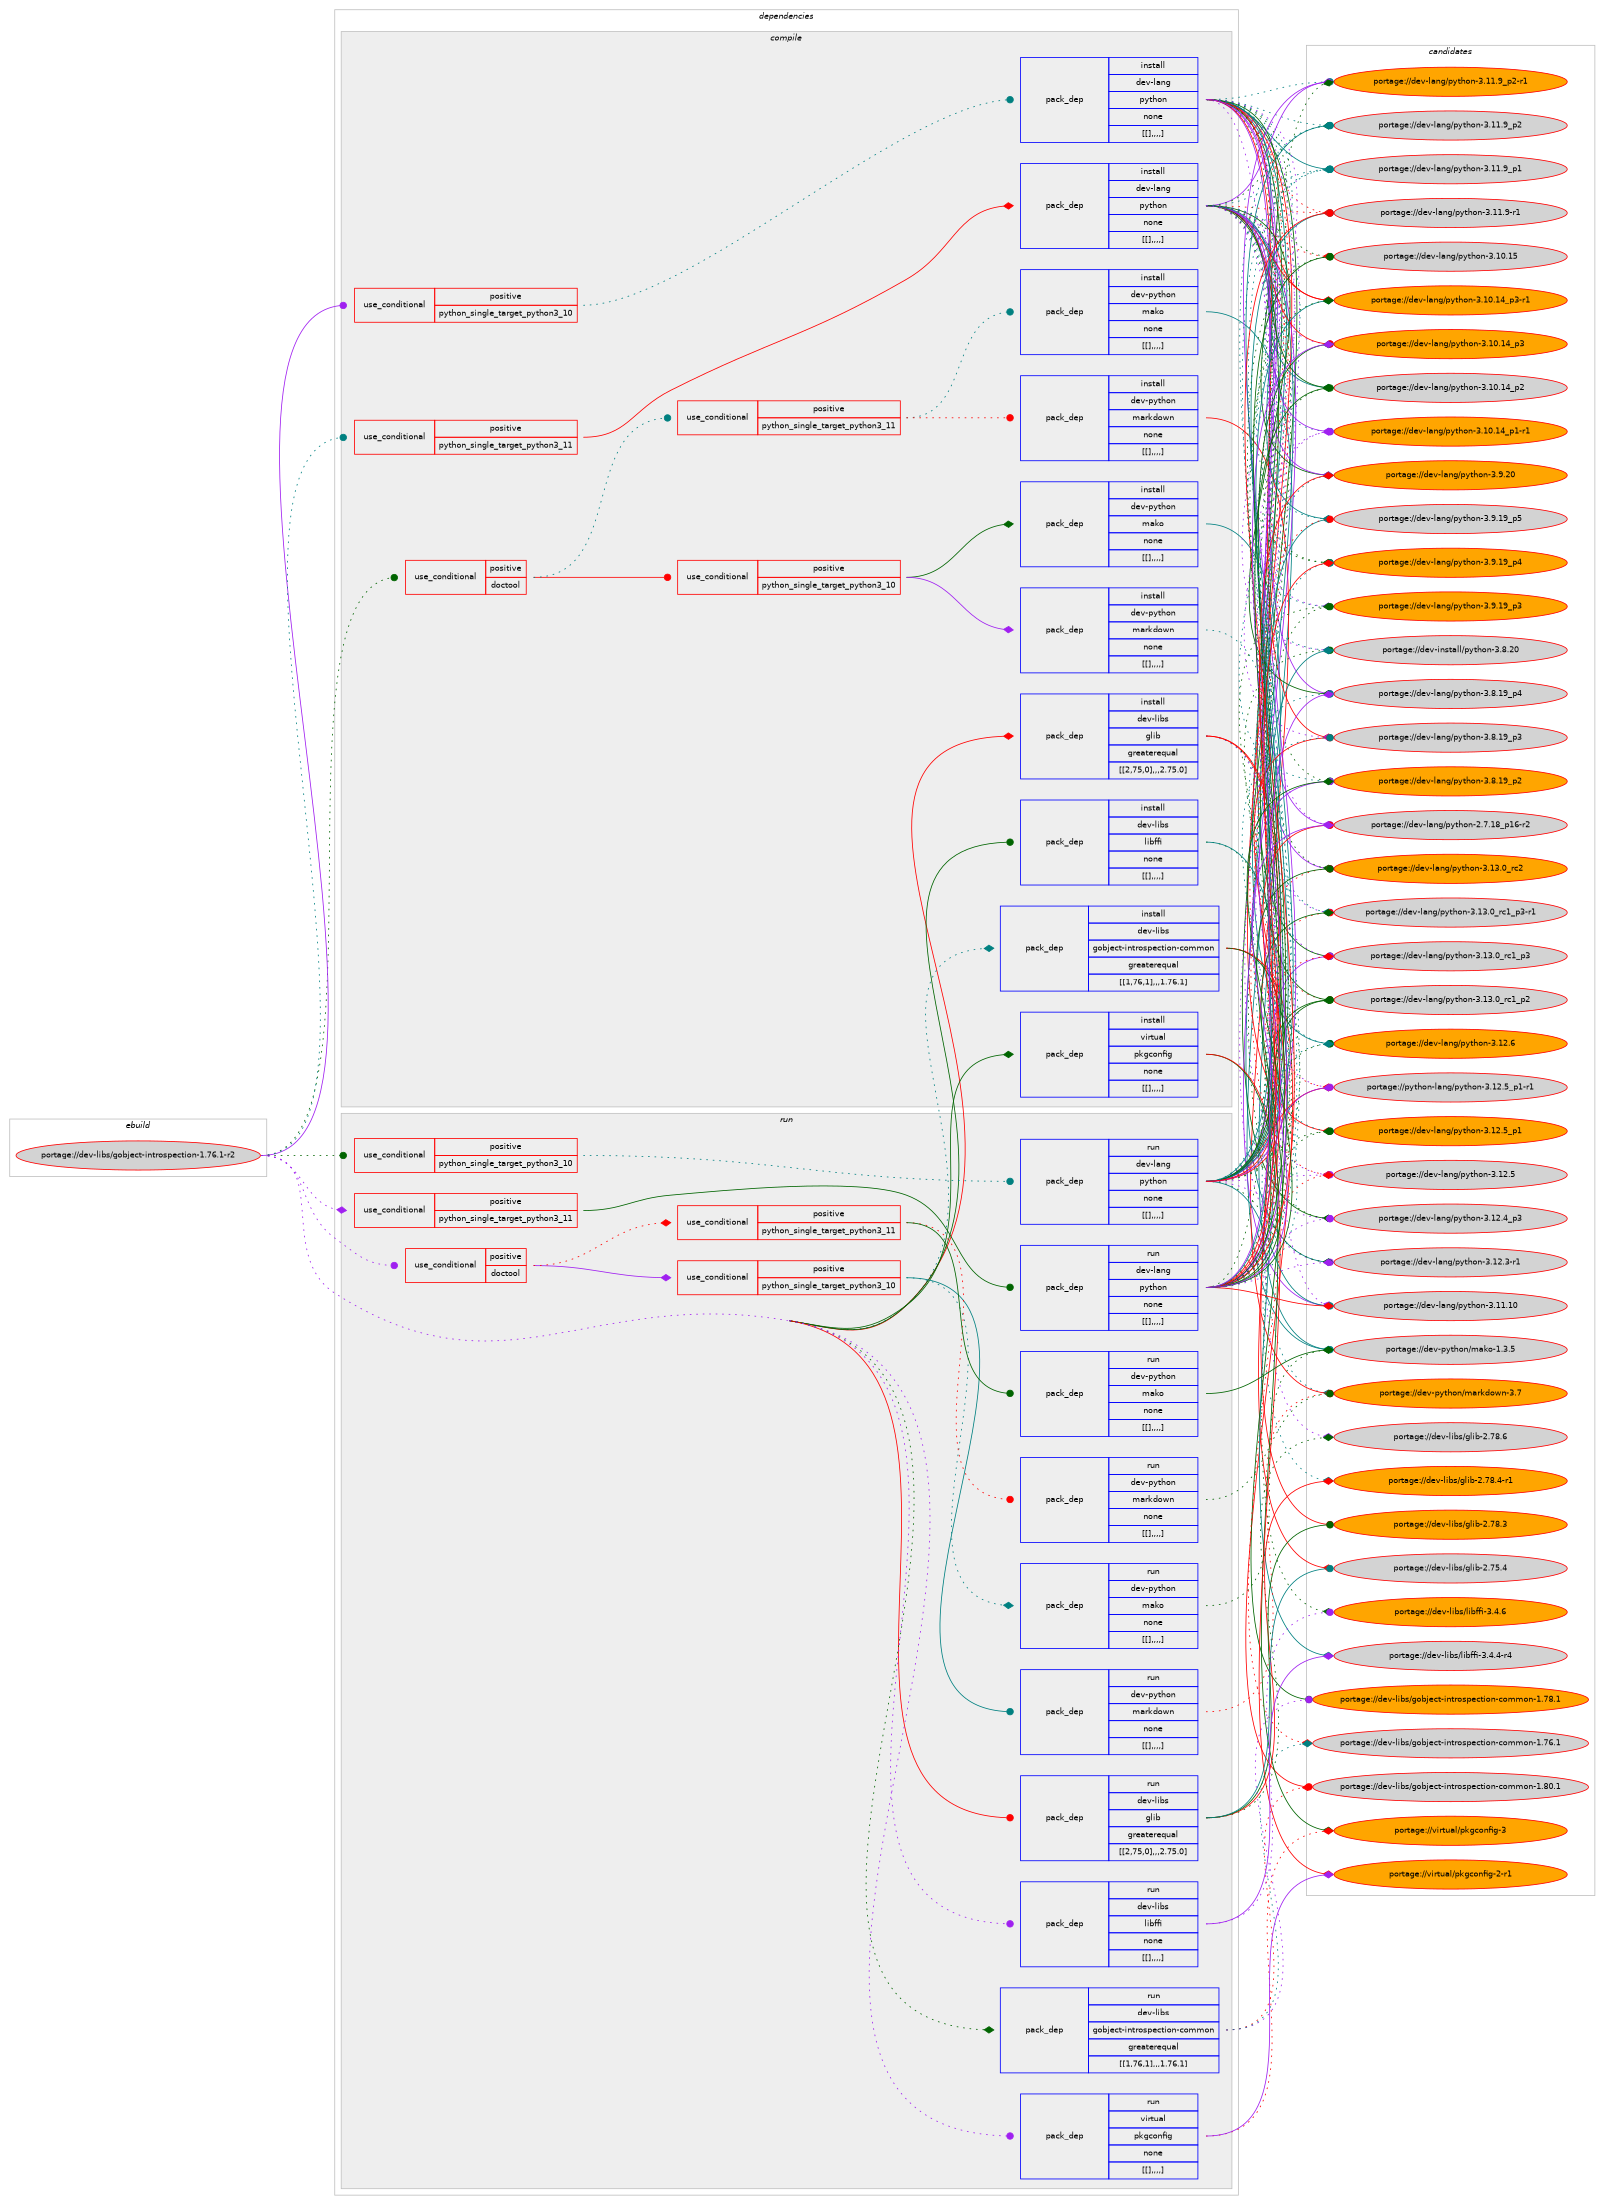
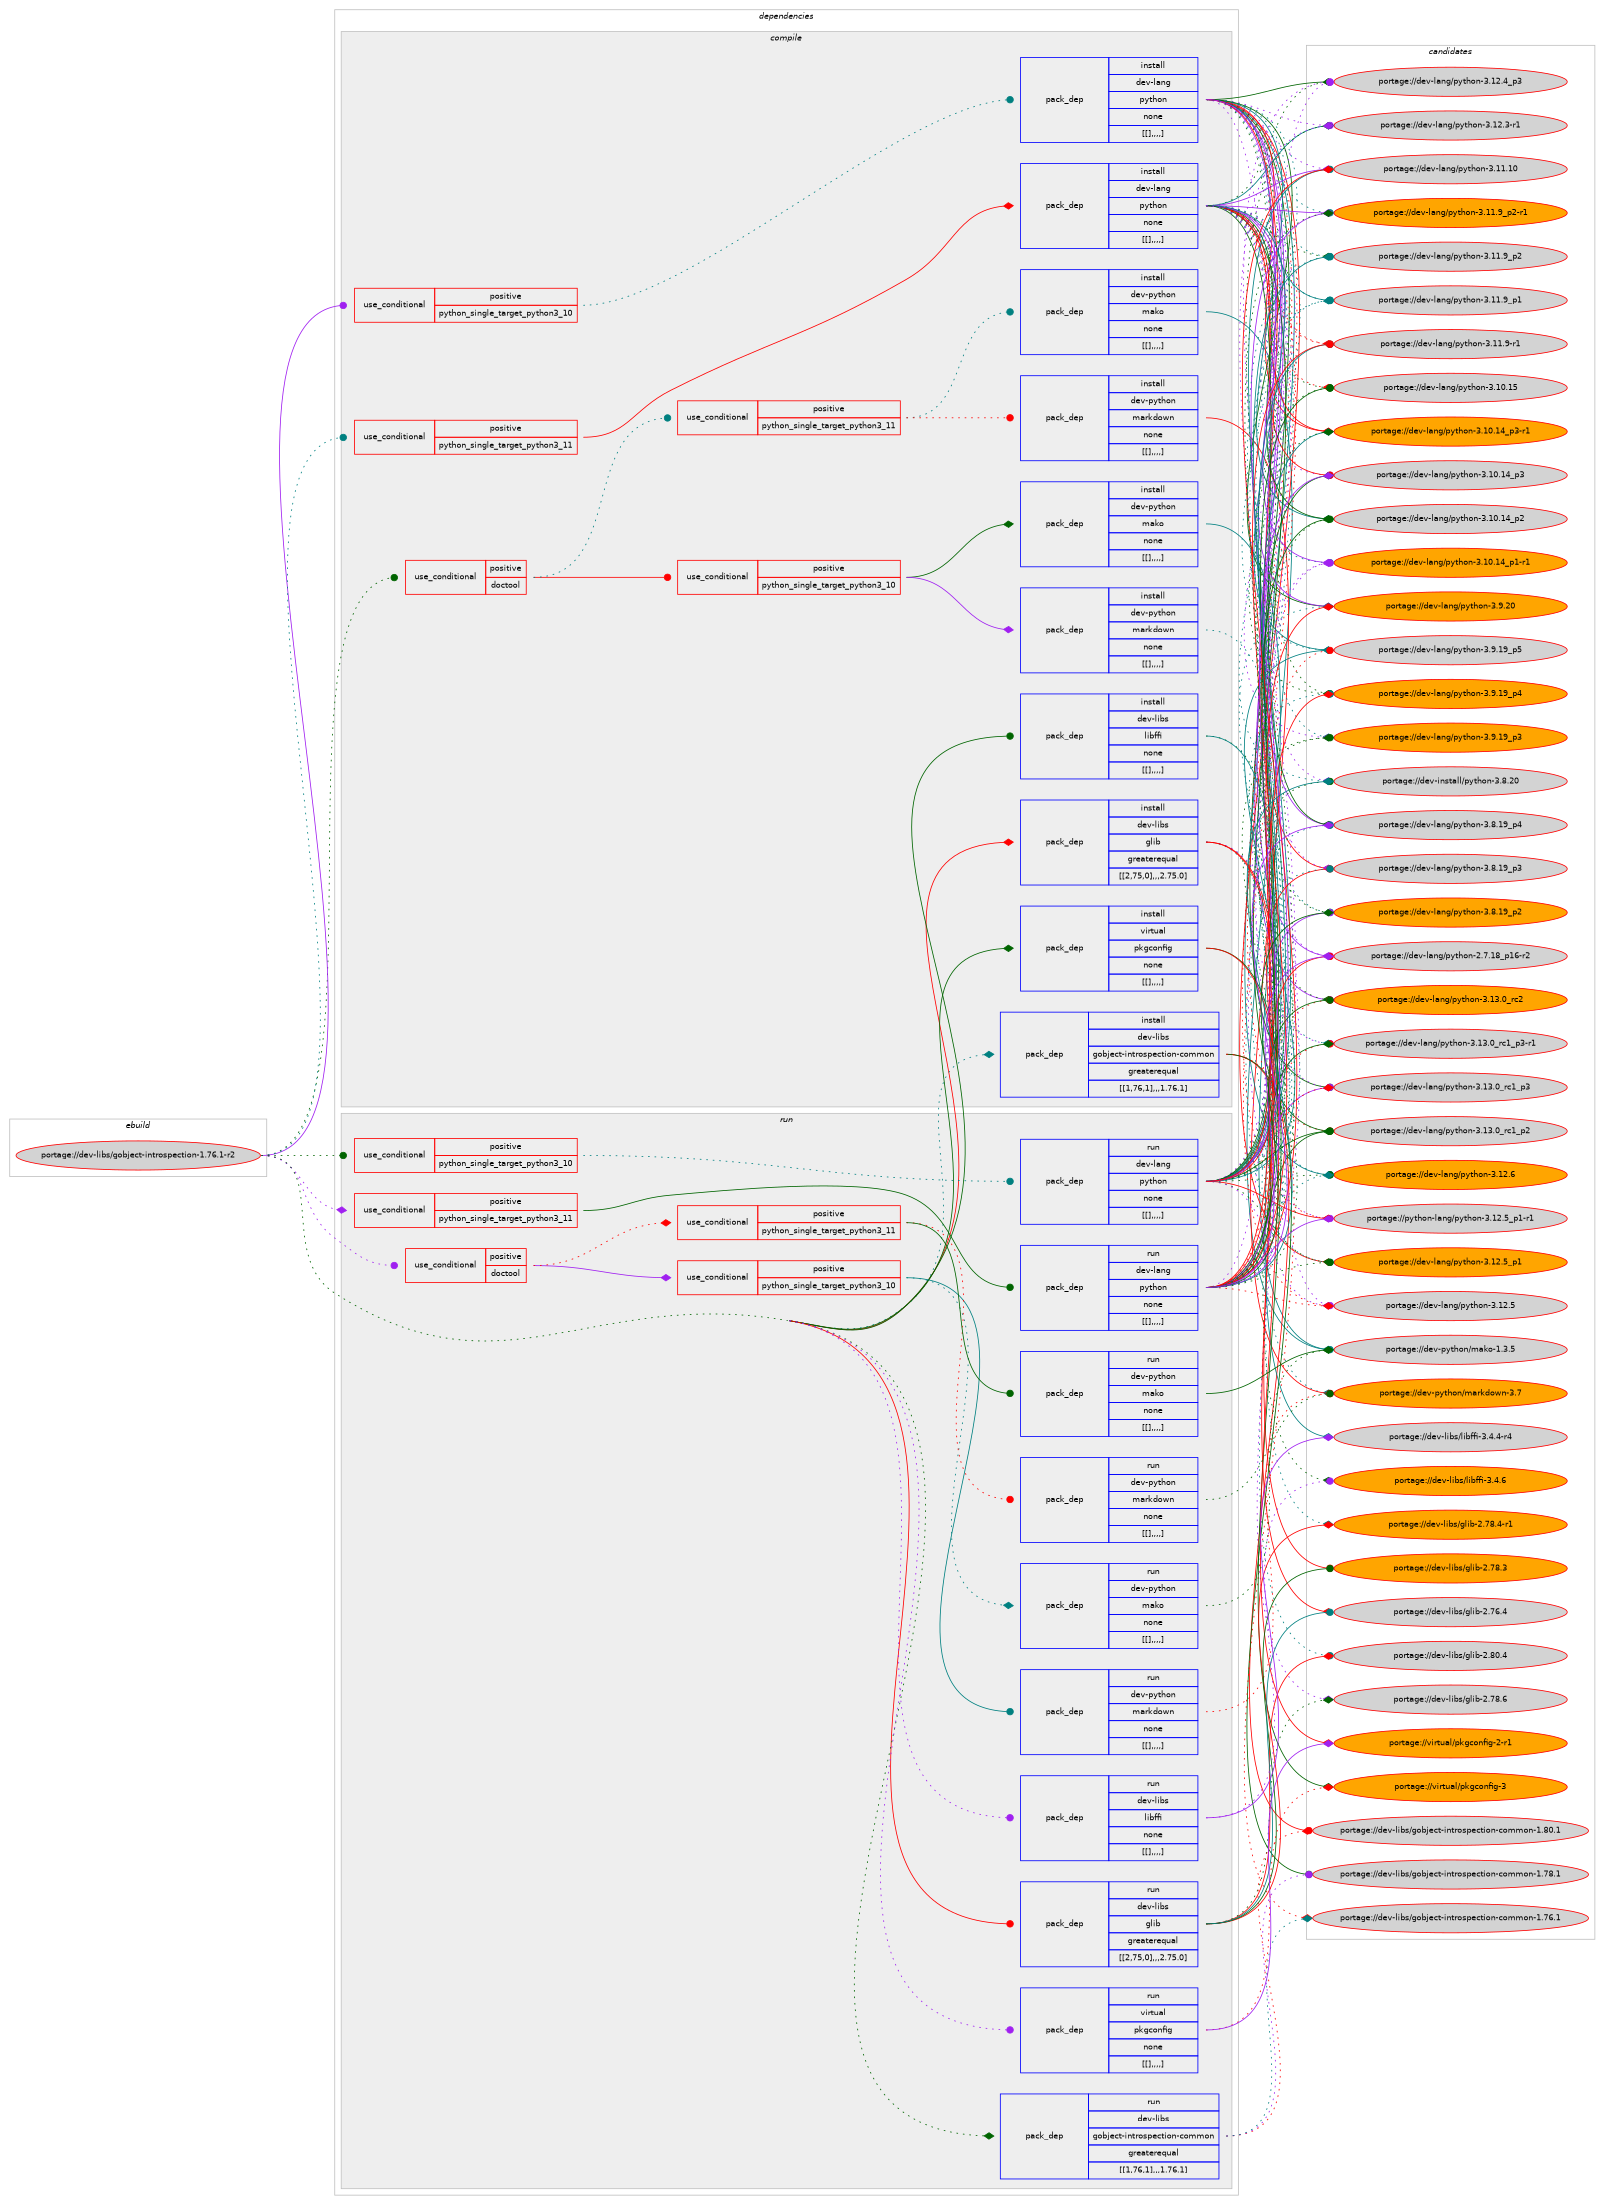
(1451, 344) -> (1451, 475)
(1451, 1568) -> (1451, 1612)
none -> (1451, 1656)
(1451, 1700) -> (1451, 1875)
